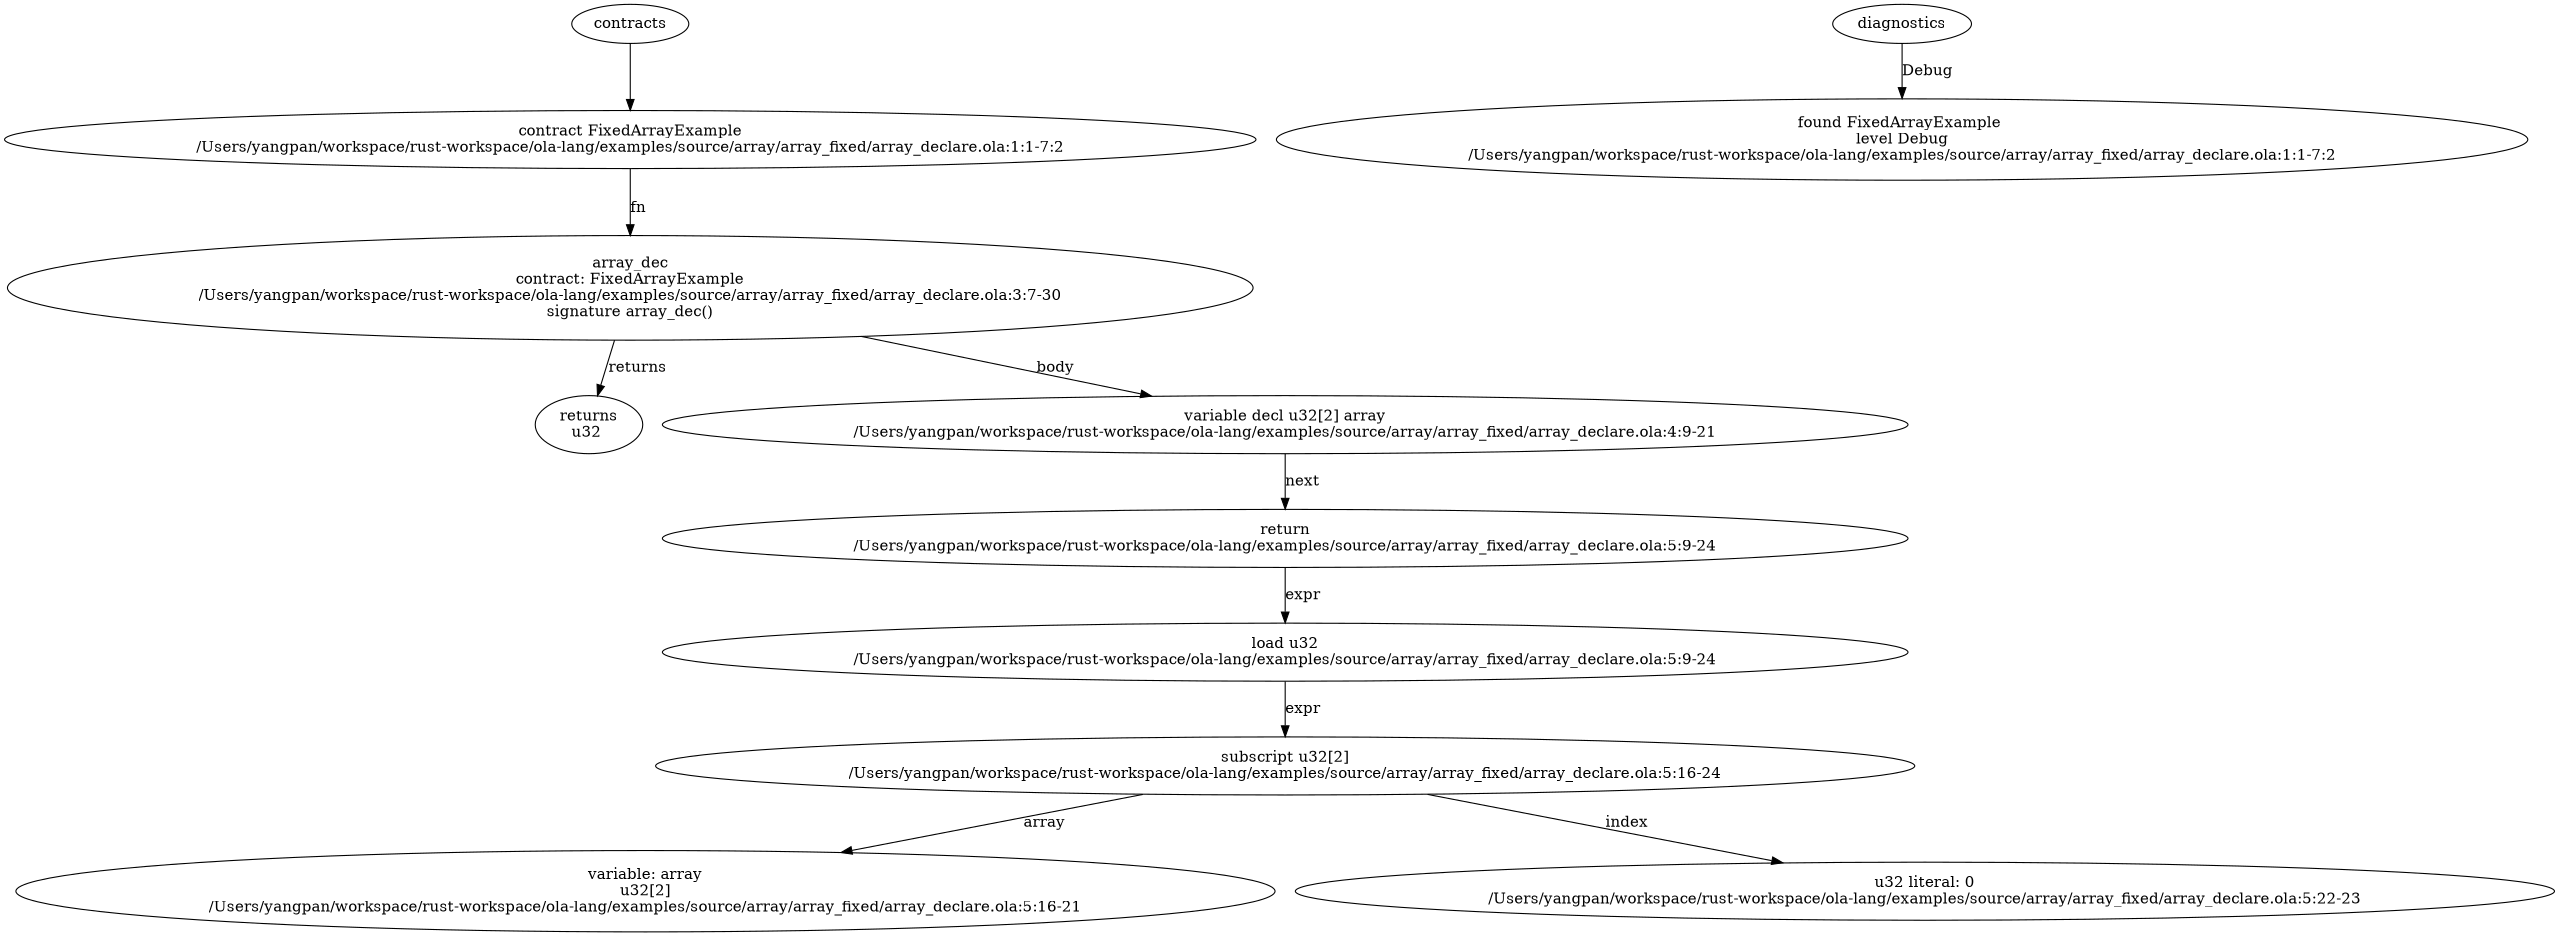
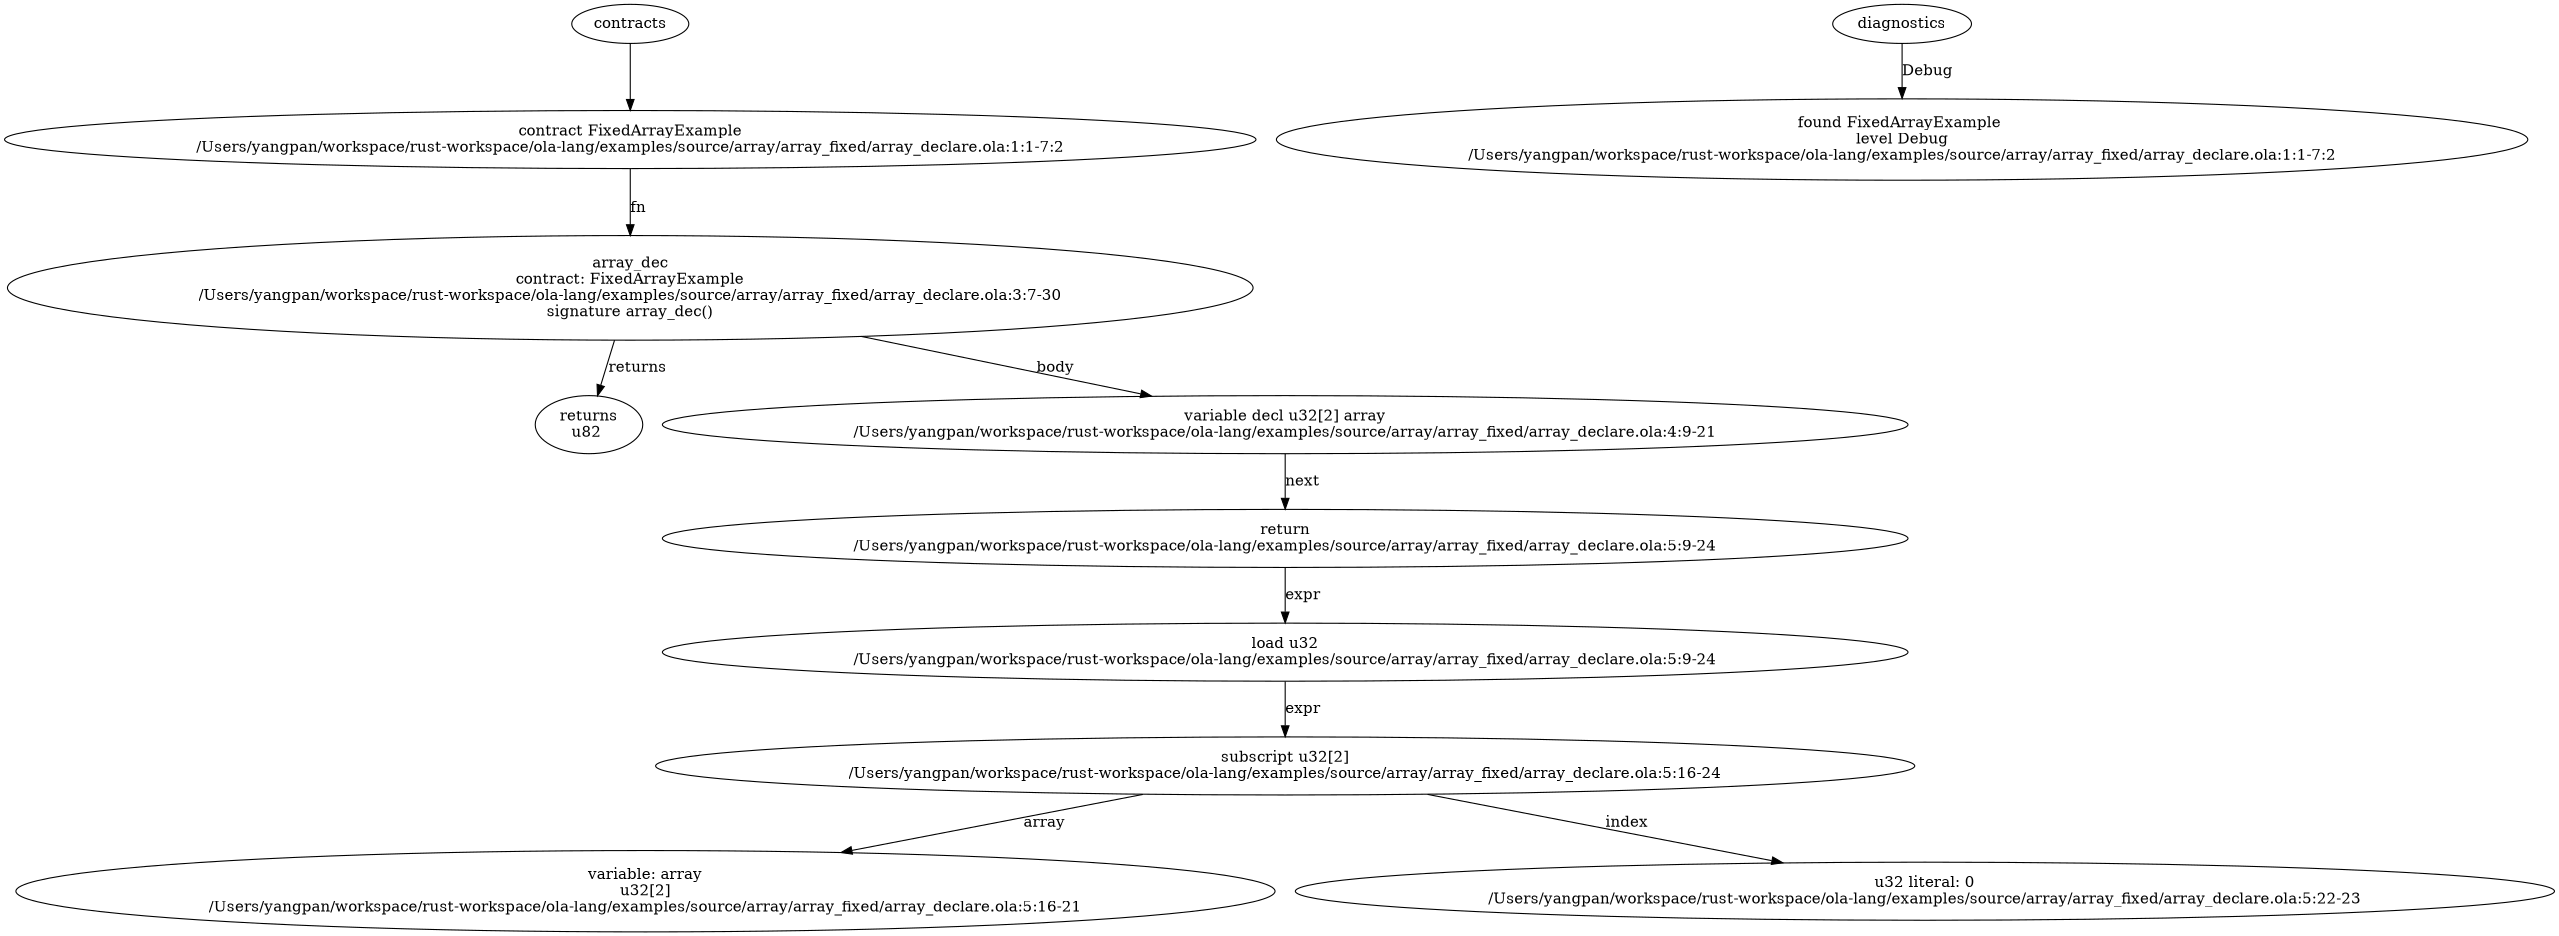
(589, 425) -> (589, 425)
